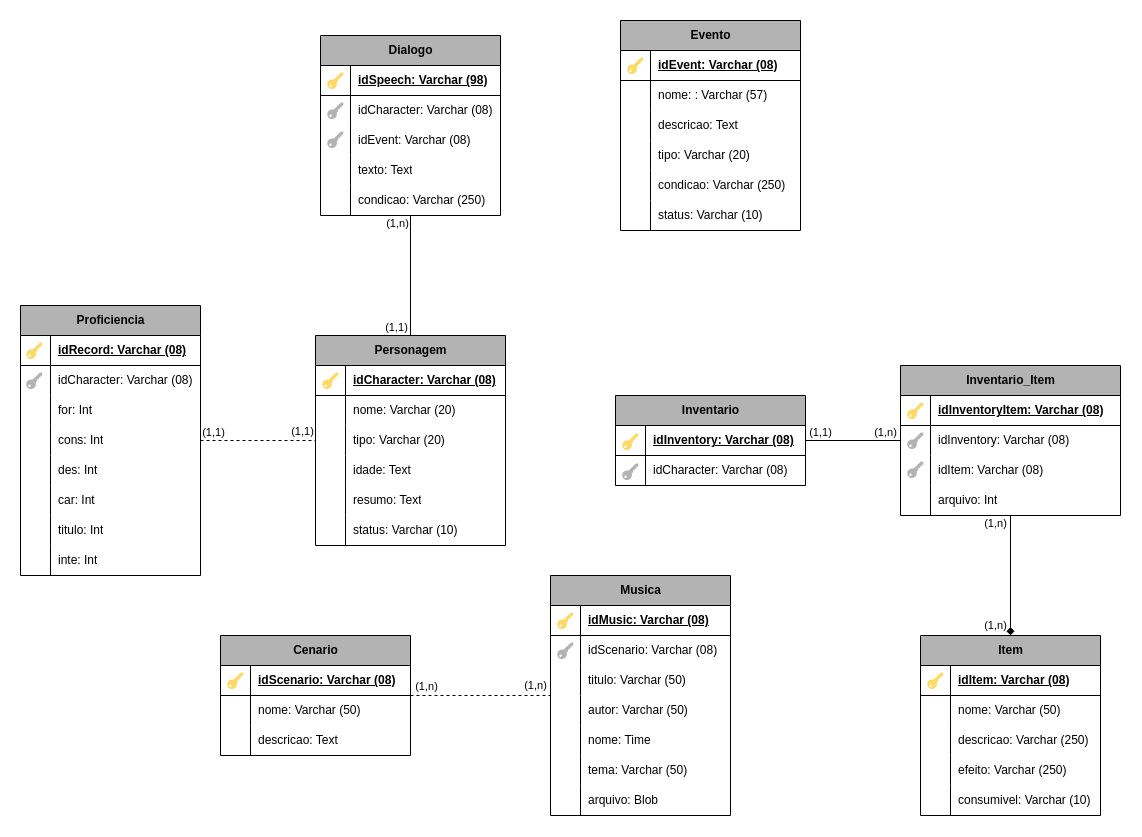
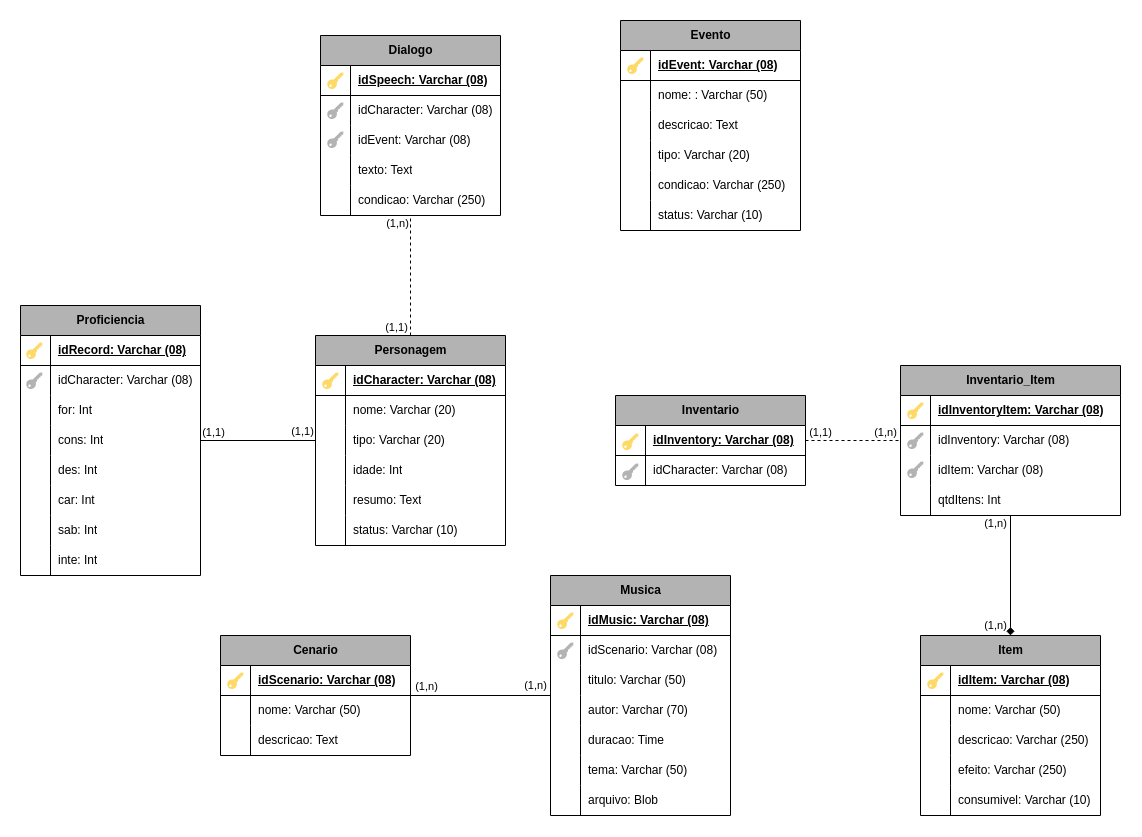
(426, 81) -> (426, 81)
(718, 96) -> (718, 96)
(411, 277) -> (411, 277)
(257, 441) -> (257, 441)
(853, 441) -> (853, 441)
(386, 471) -> (382, 471)
(974, 501) -> (979, 501)
(89, 531) -> (82, 531)
(480, 696) -> (480, 696)
(648, 711) -> (648, 711)
(617, 741) -> (628, 741)
